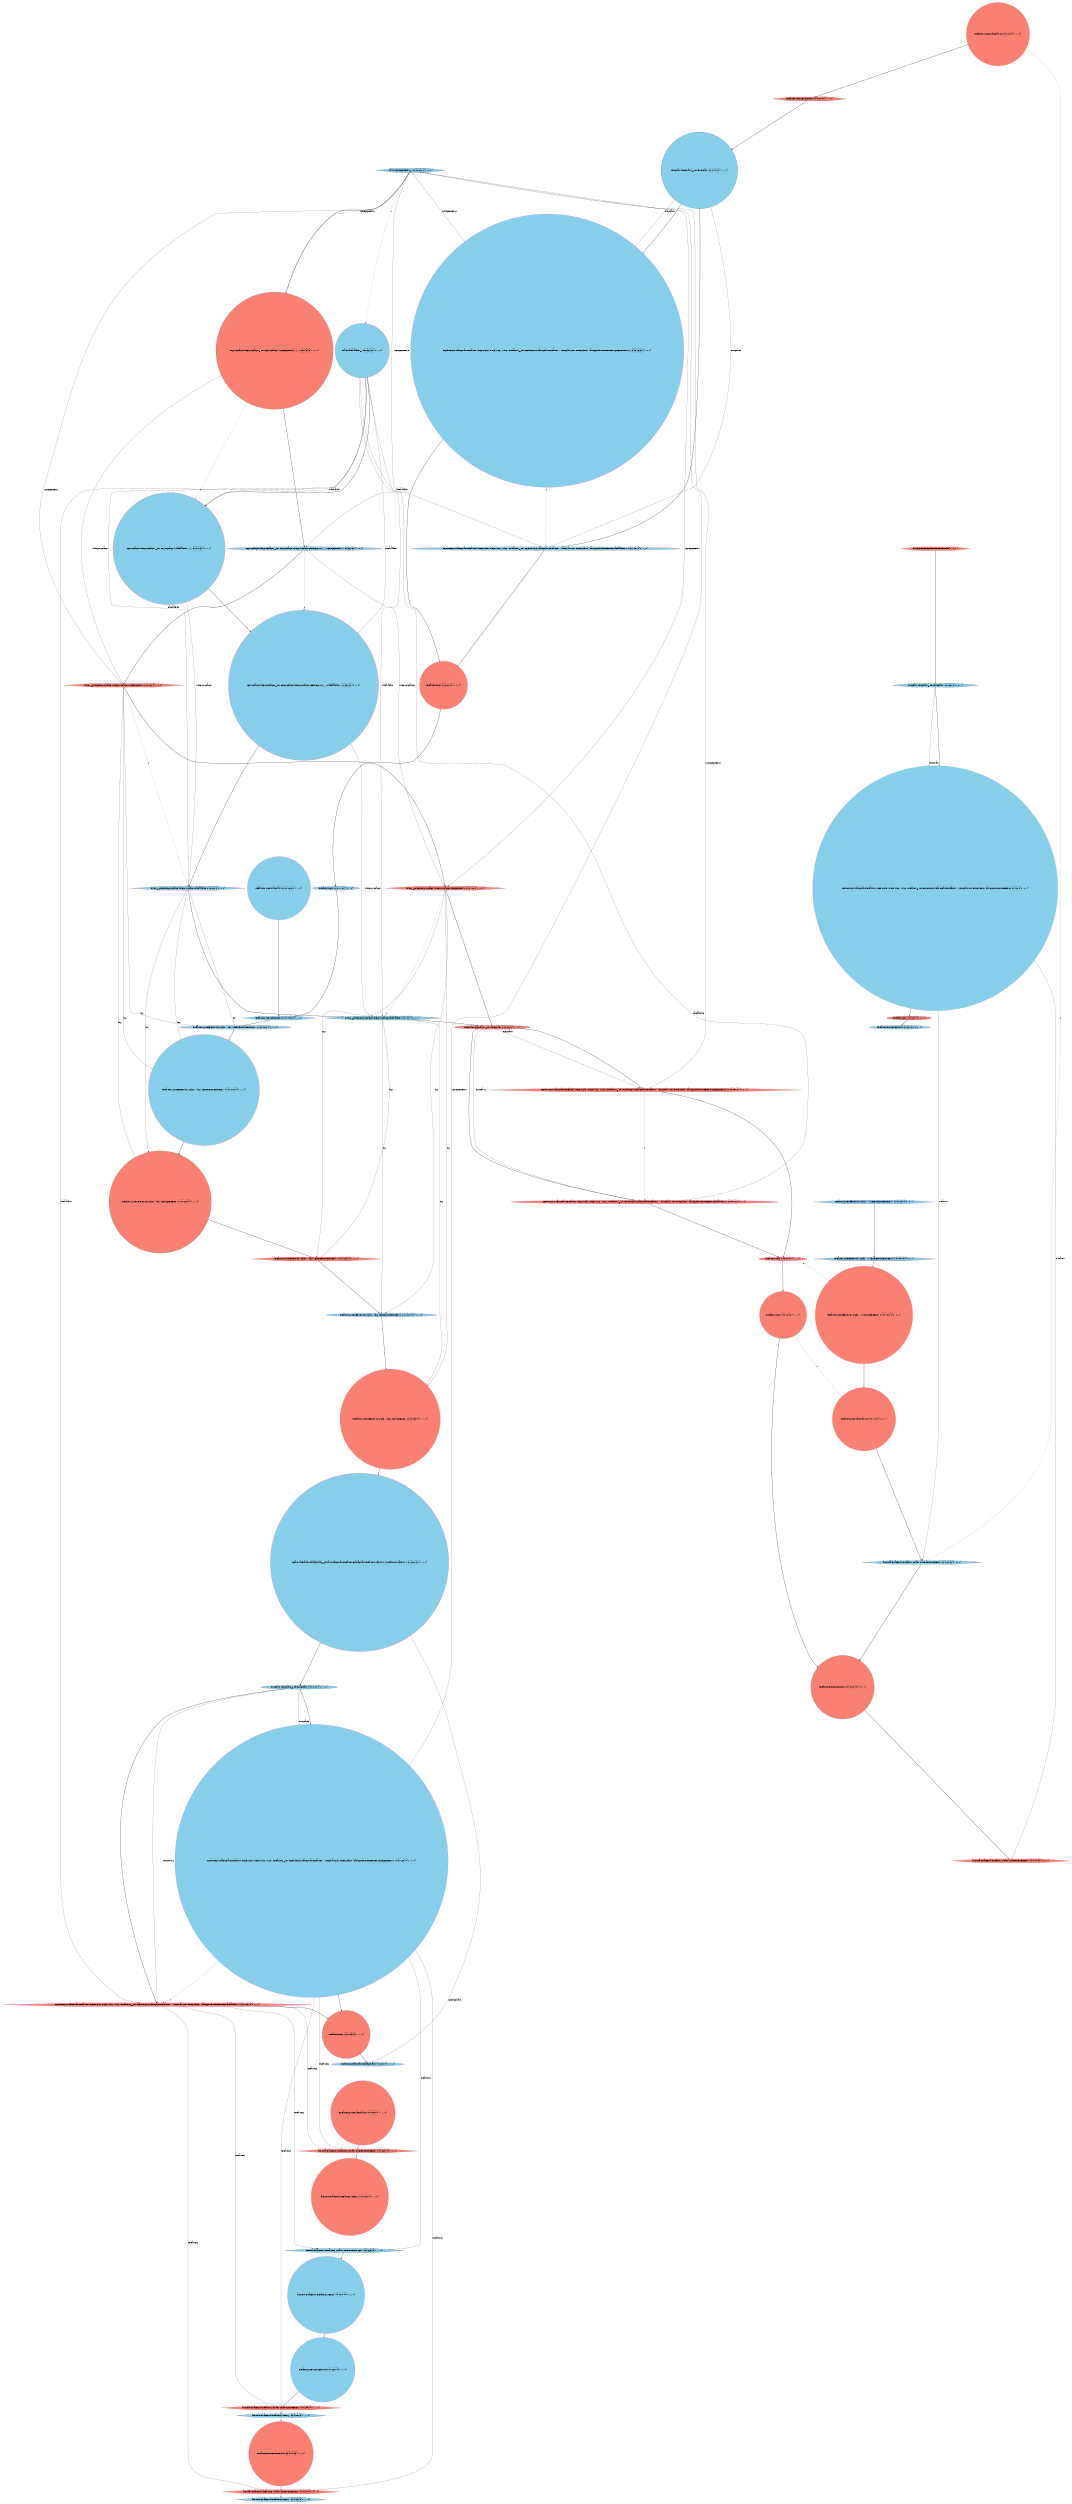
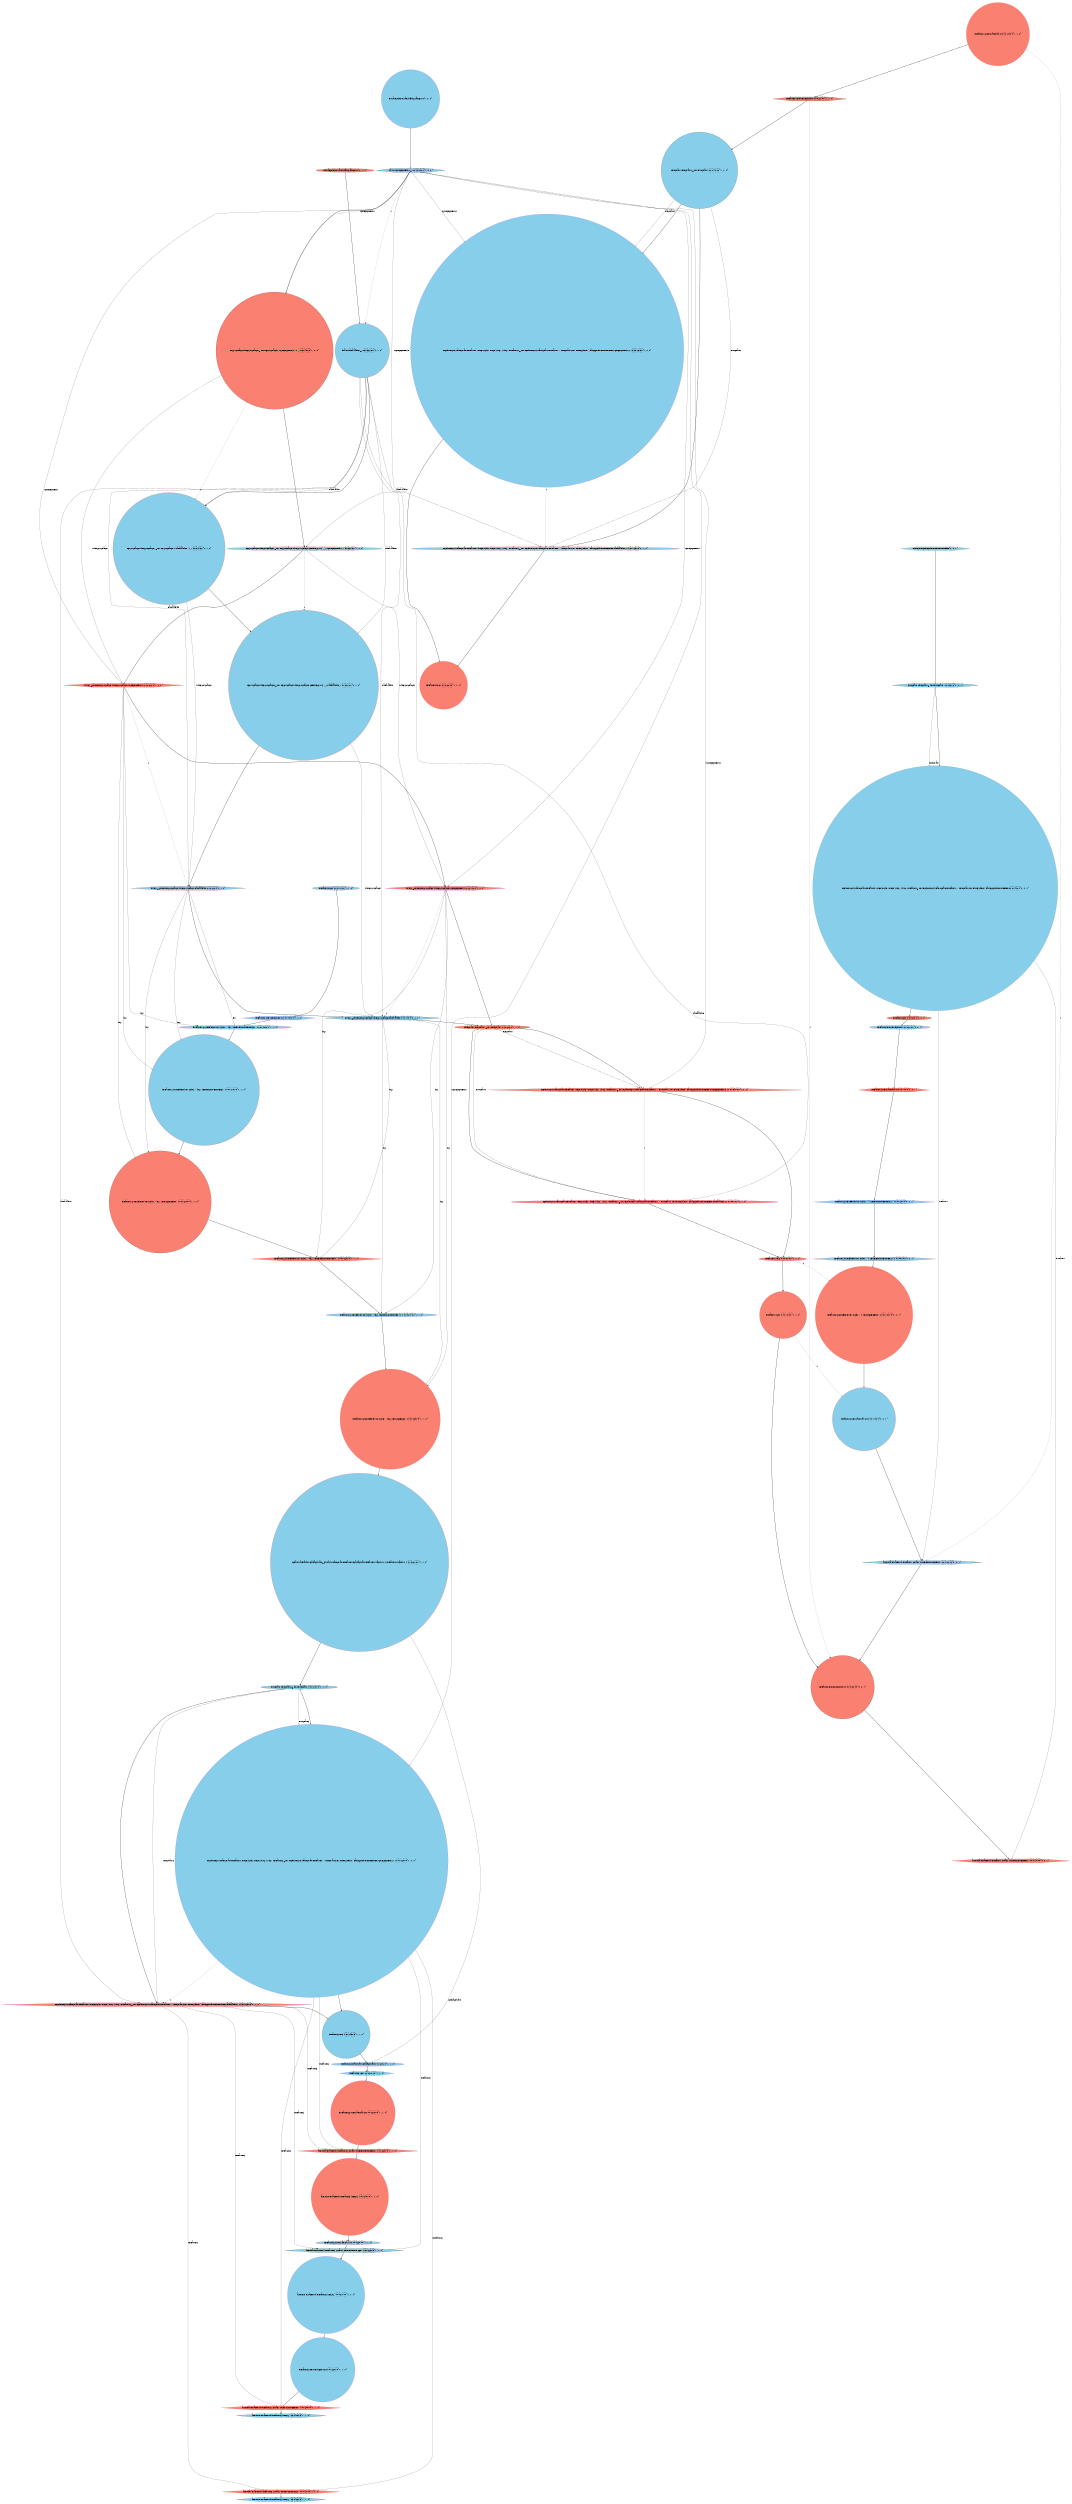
none -> (411, 99)
none -> (345, 170)
(935, 549) -> (935, 549)
(357, 771) -> none
none -> (810, 880)
(279, 888) -> none
none -> (894, 1090)
(864, 1419) -> (864, 1419)
(346, 2034) -> (346, 2034)
none -> (367, 2073)
none -> (348, 2243)
(281, 2454) -> none
